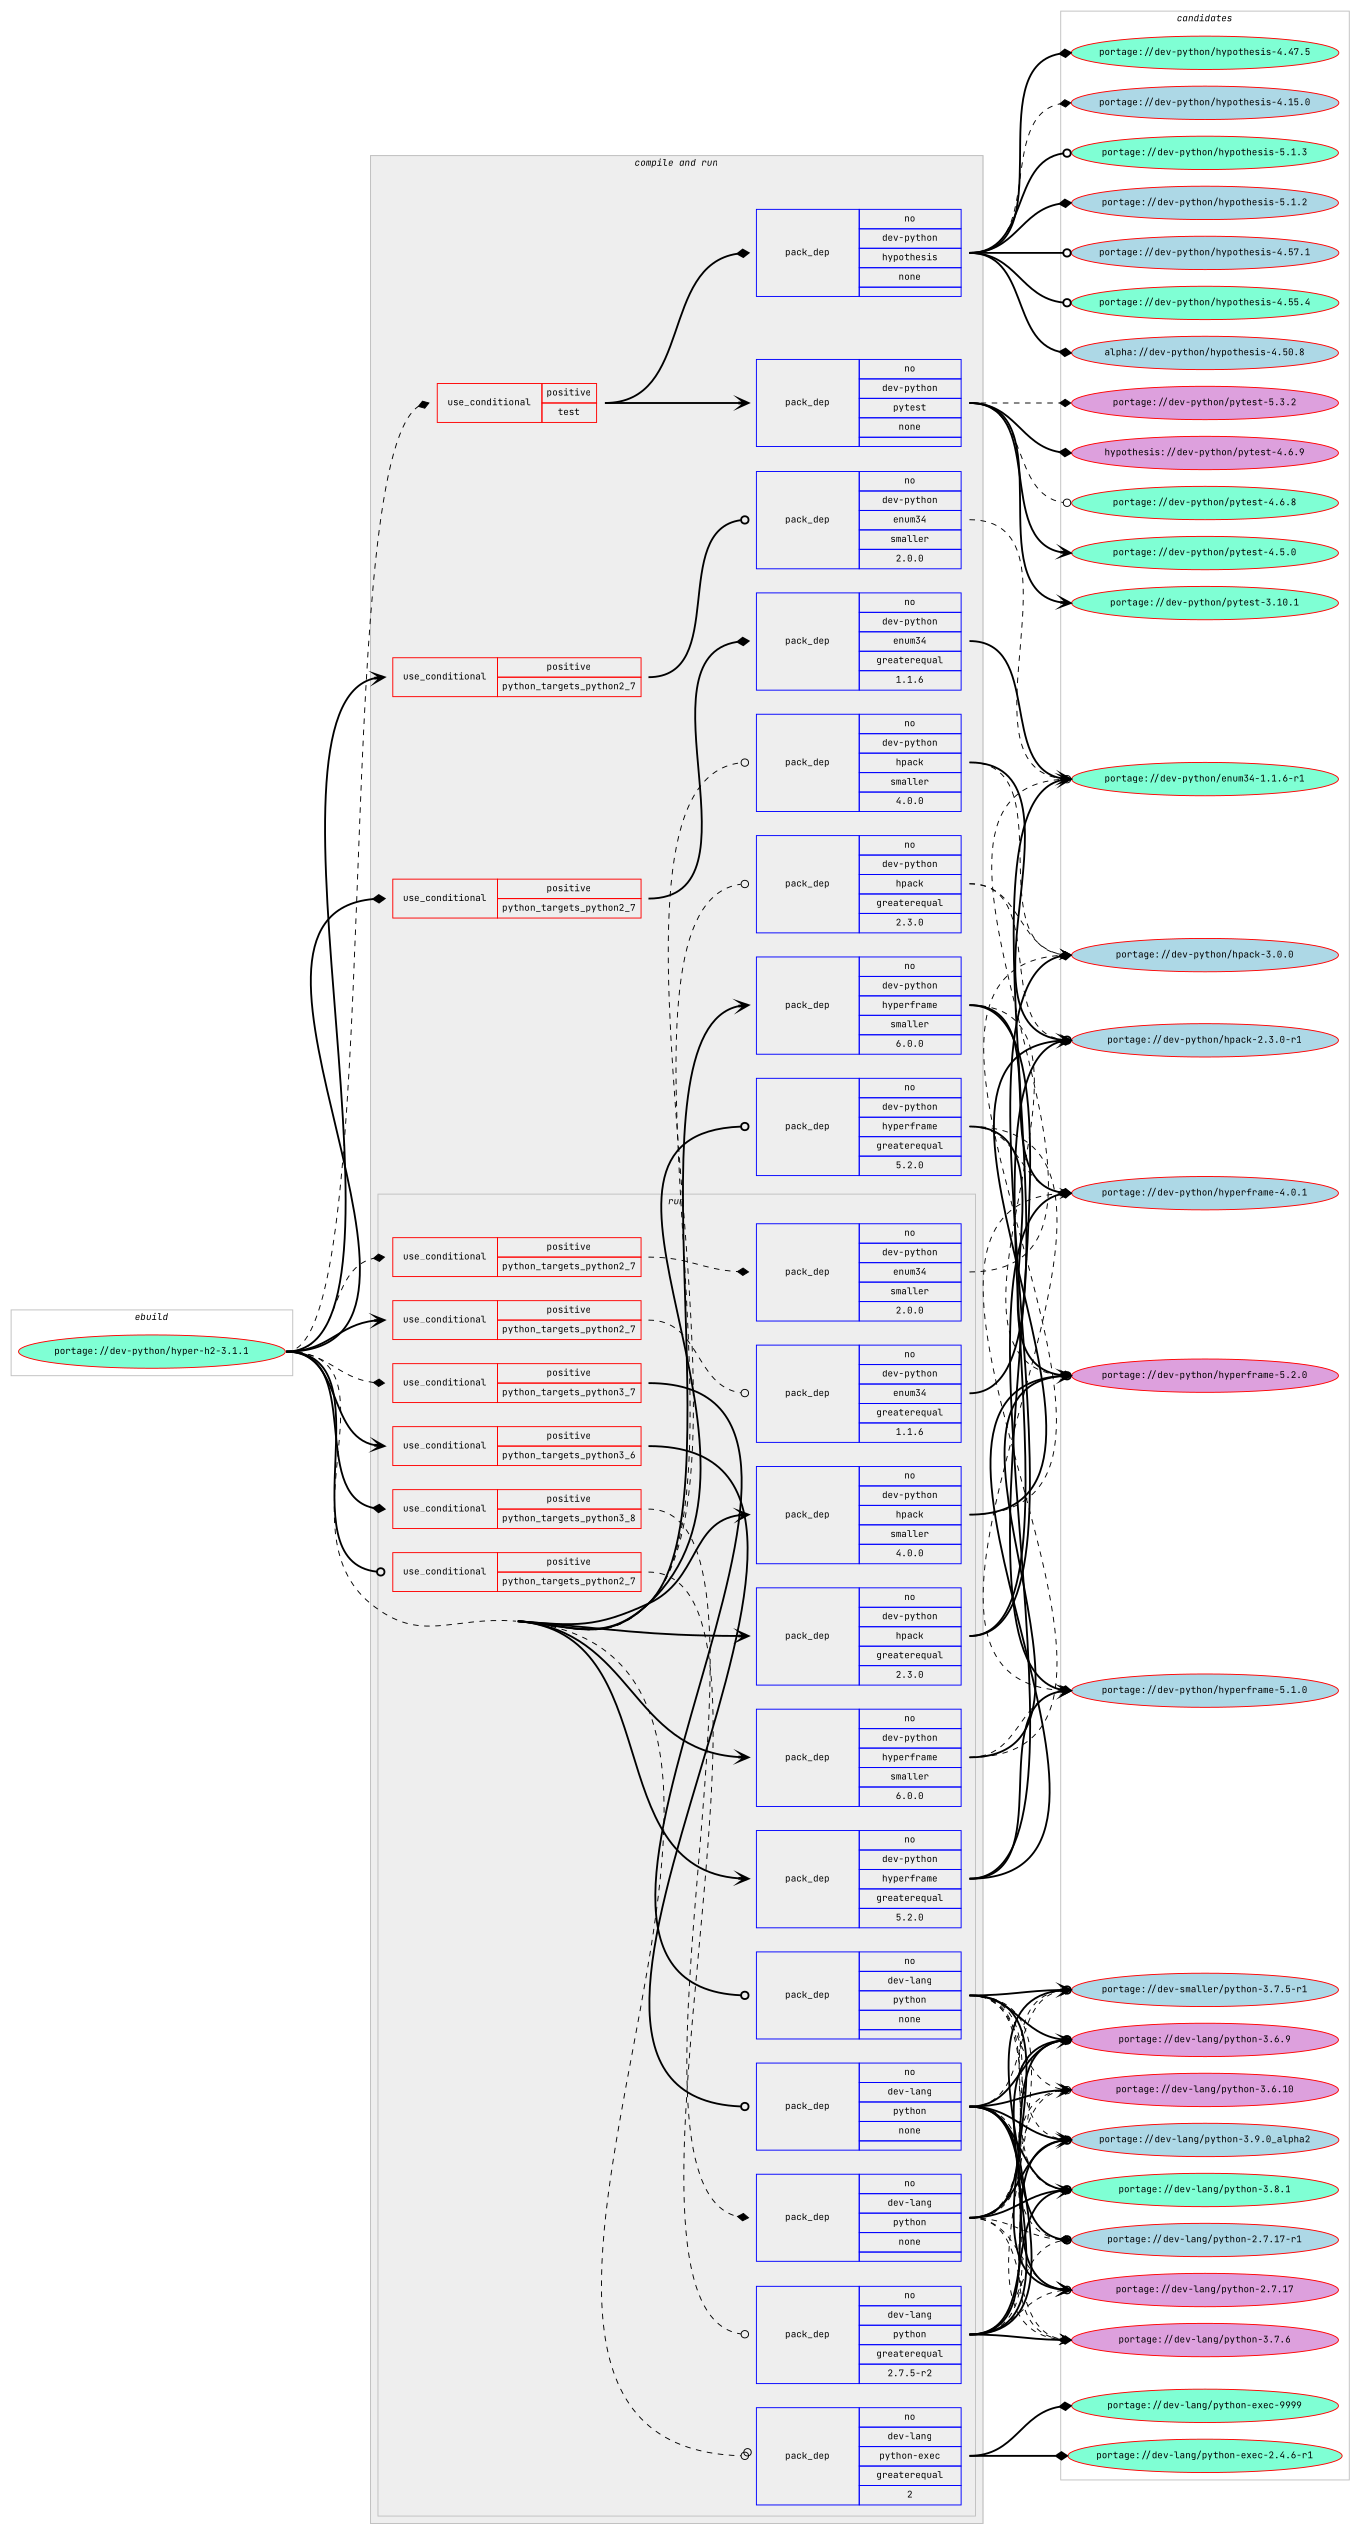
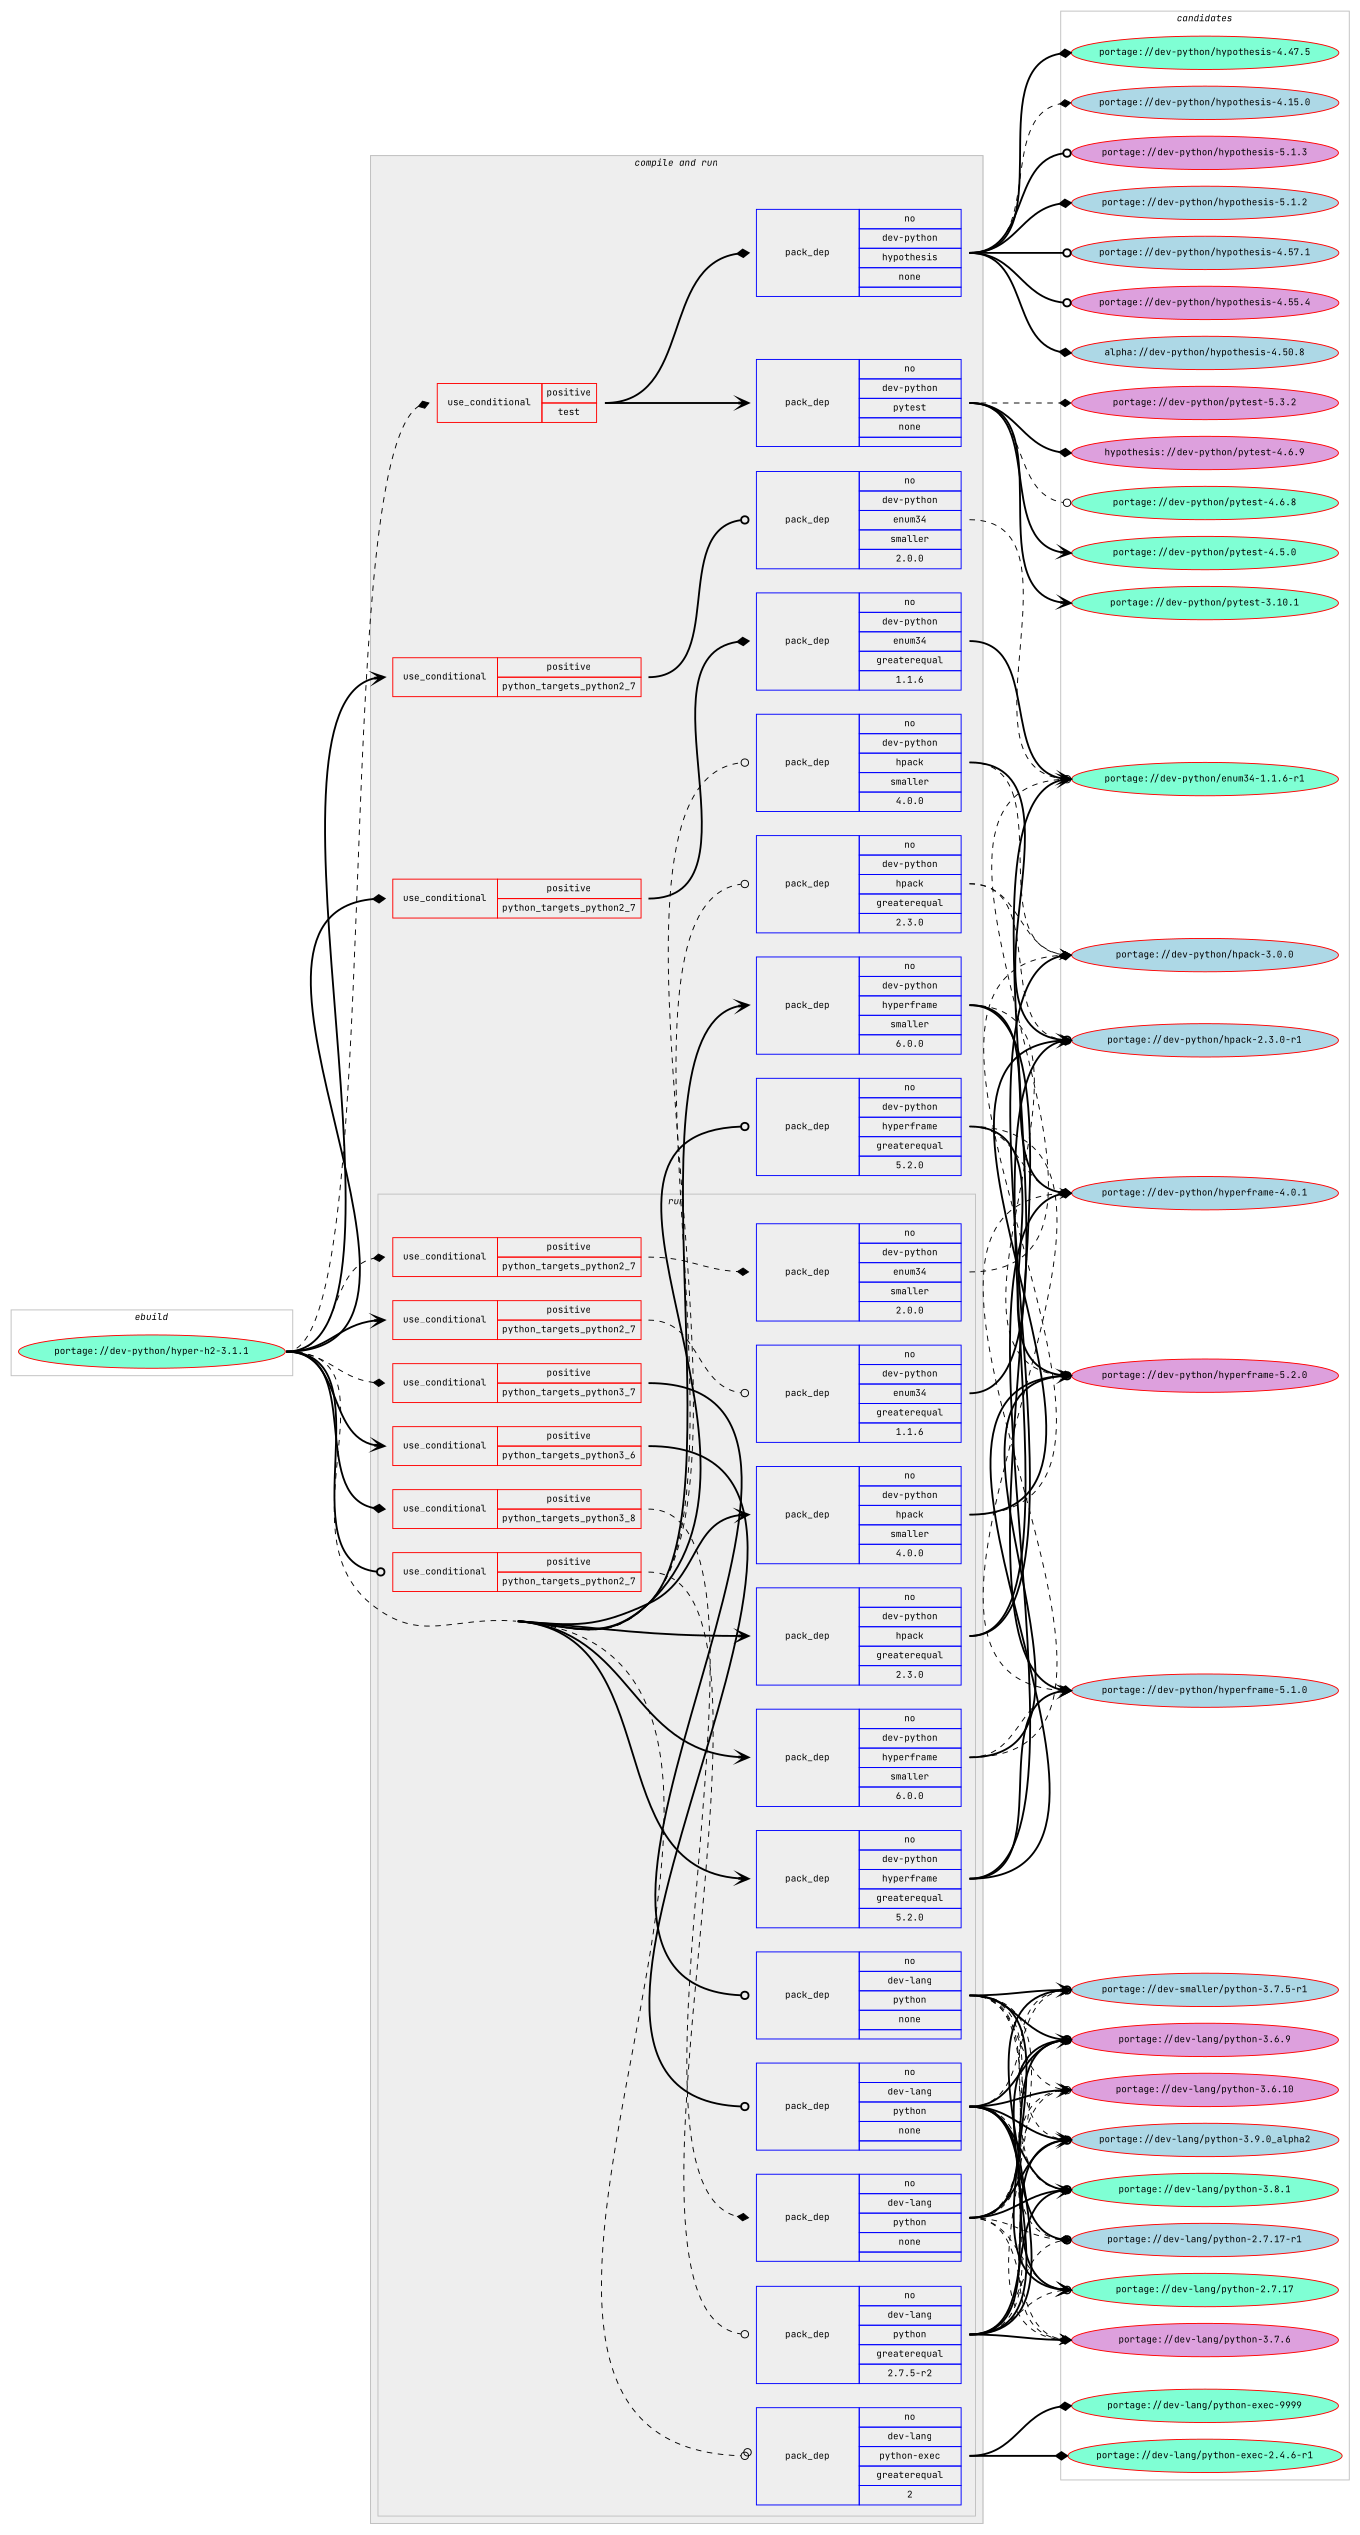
(1205, 153) -> (1205, 153)
(1205, 303) -> (1205, 303)
(1205, 2290) -> (1205, 2290)
